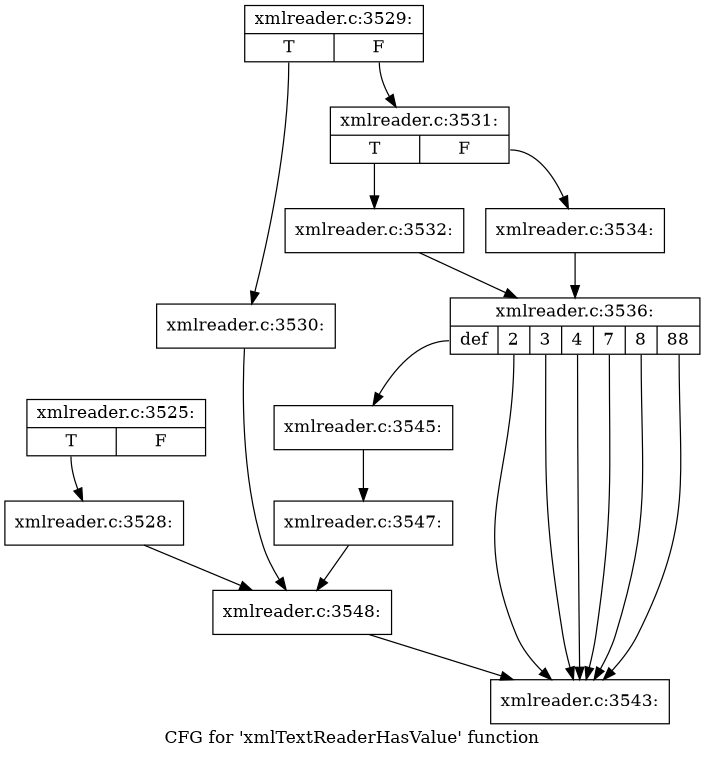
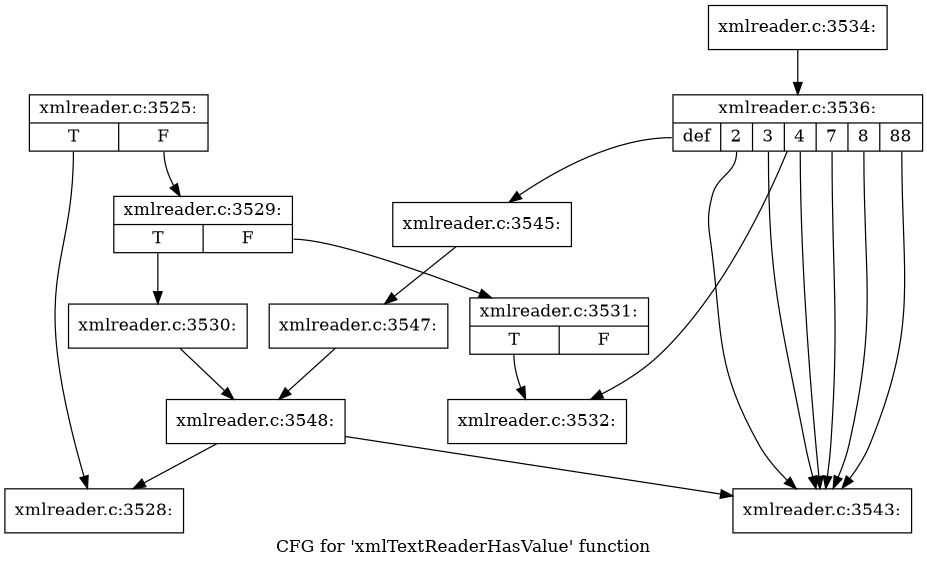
(543, 166) -> none
none -> (167, 169)
(463, 273) -> (723, 276)
(192, 565) -> (181, 463)
